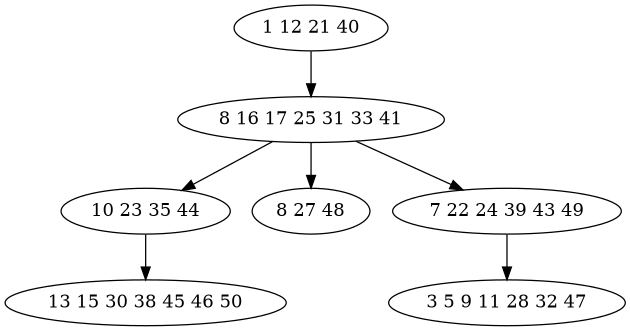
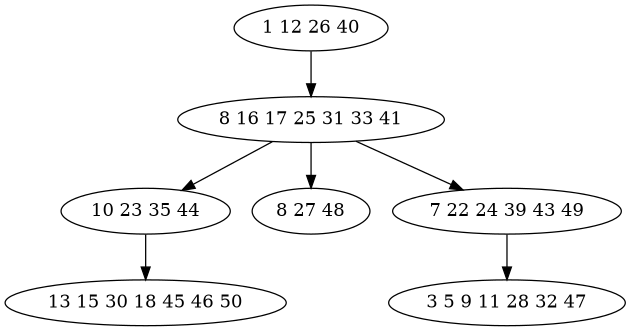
(311, 28) -> (311, 28)
(146, 303) -> (146, 303)
